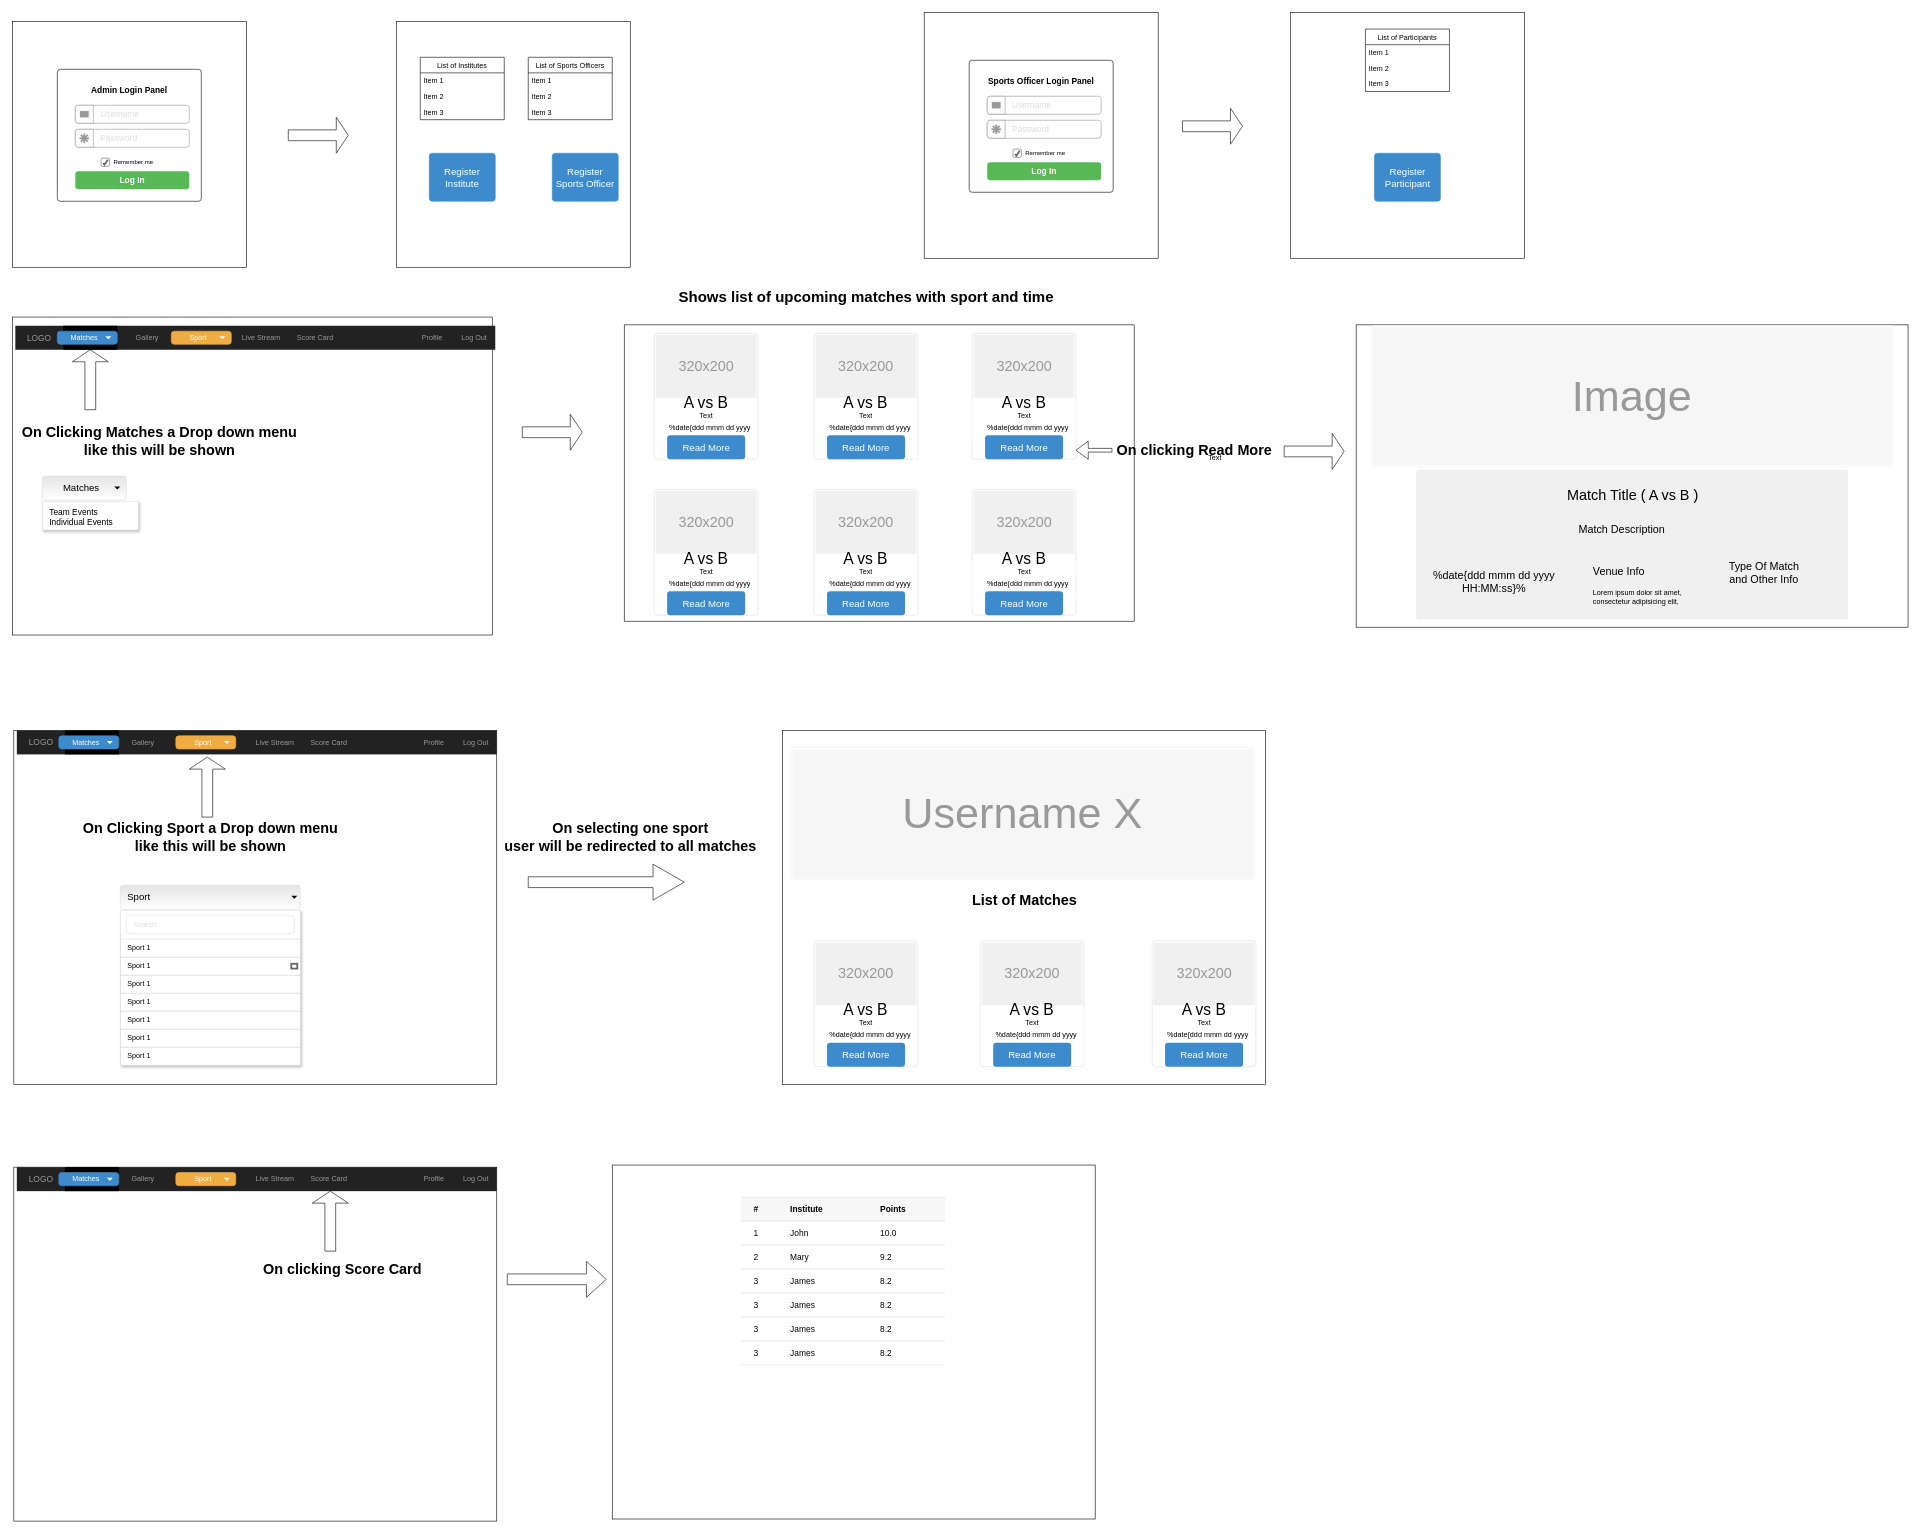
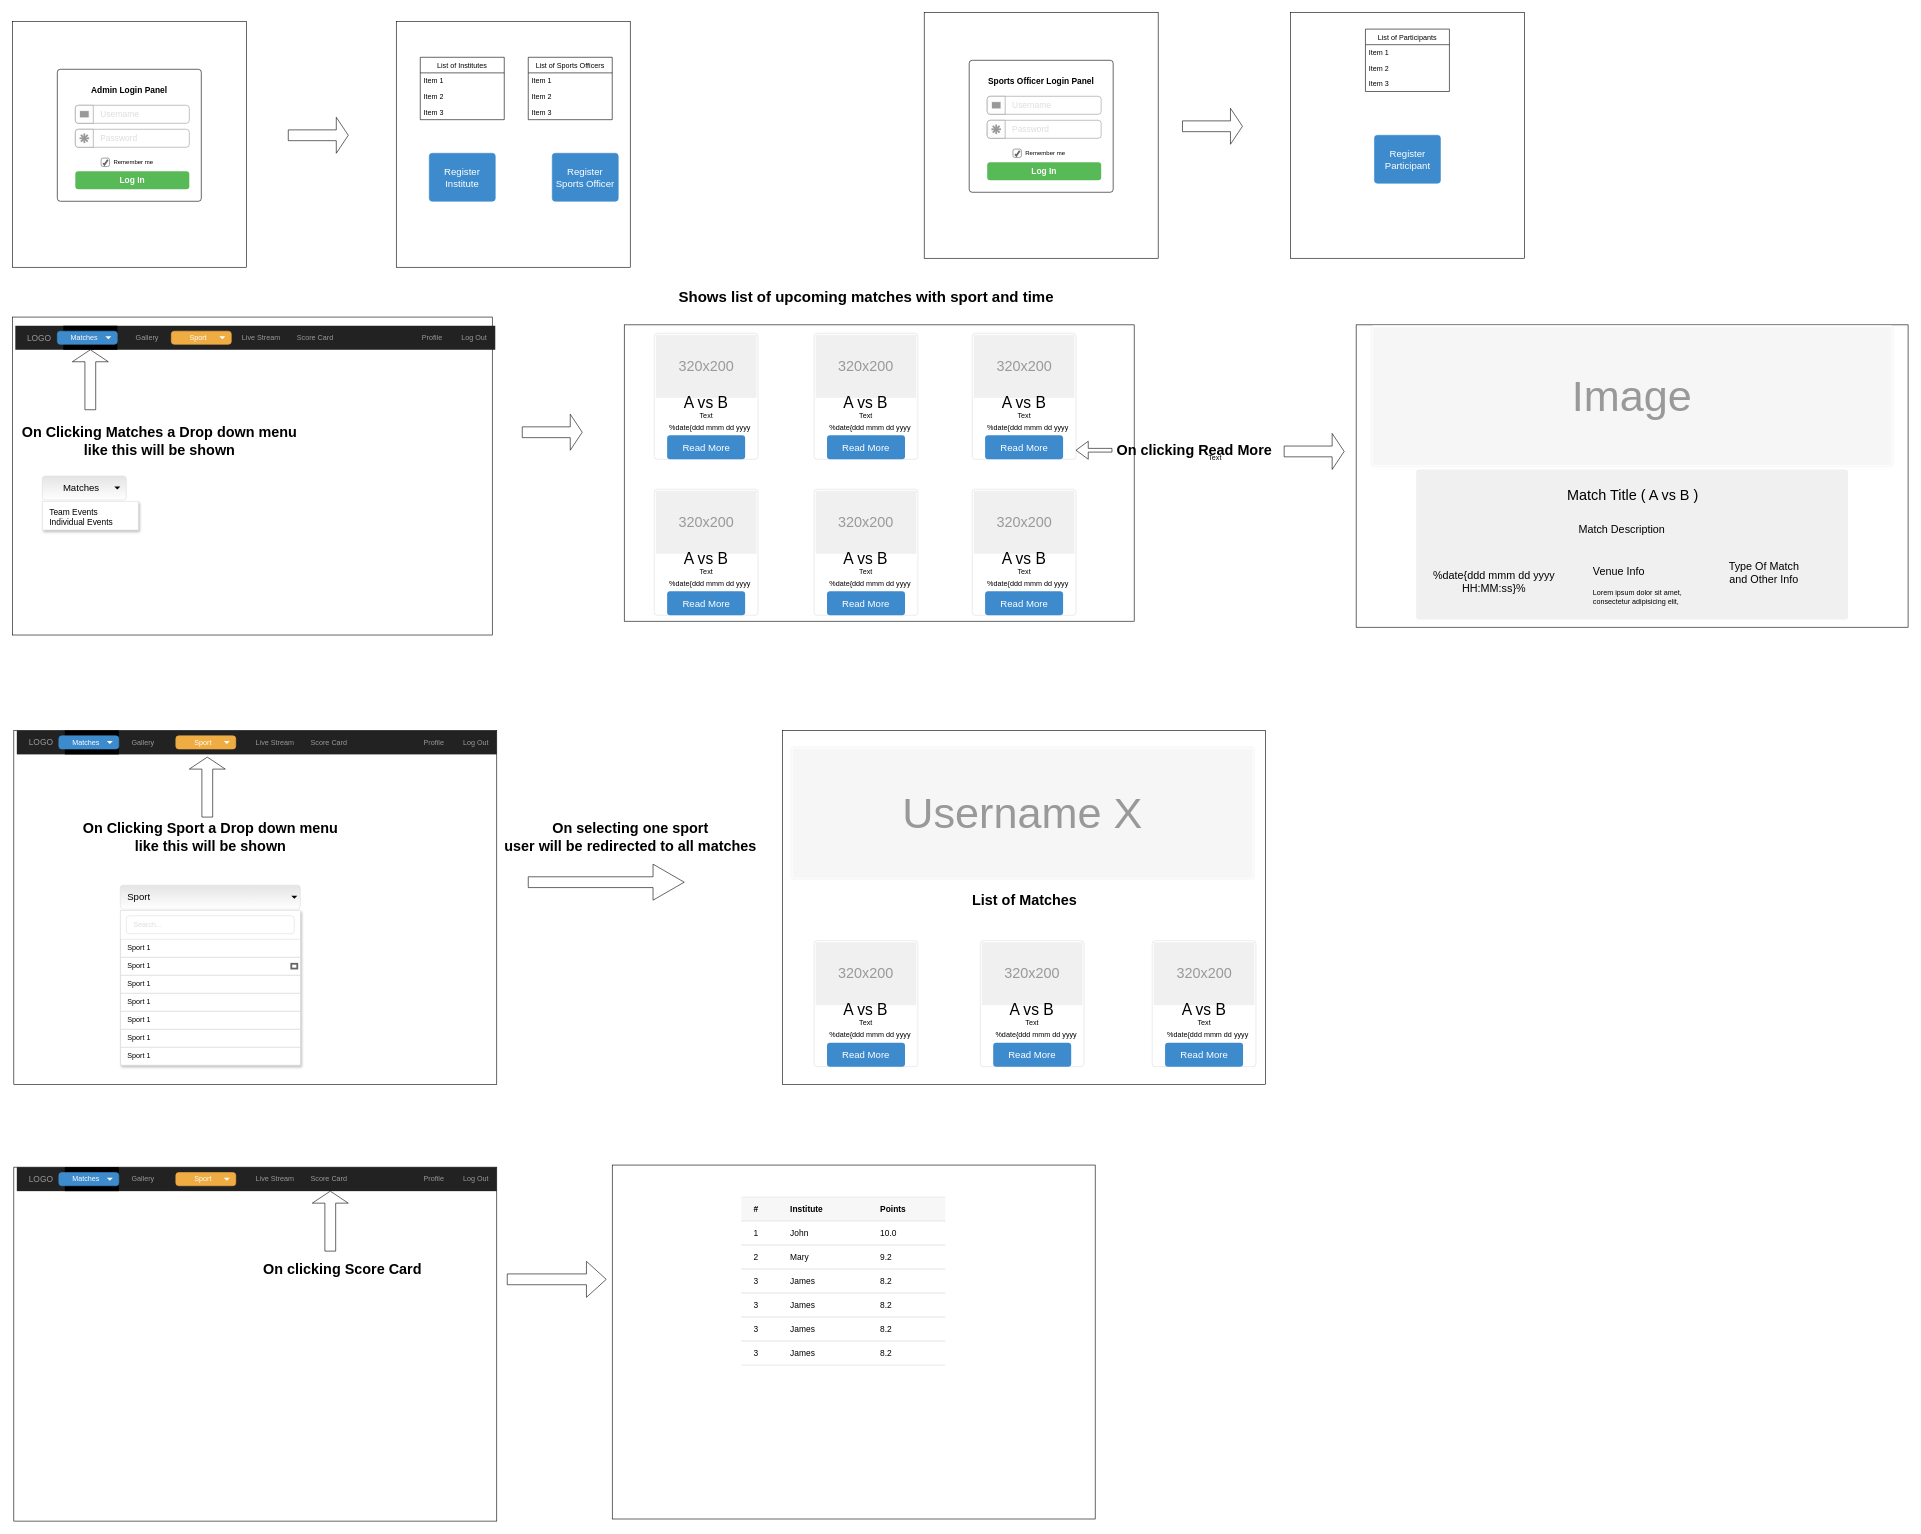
(1408, 177) -> (1408, 159)
